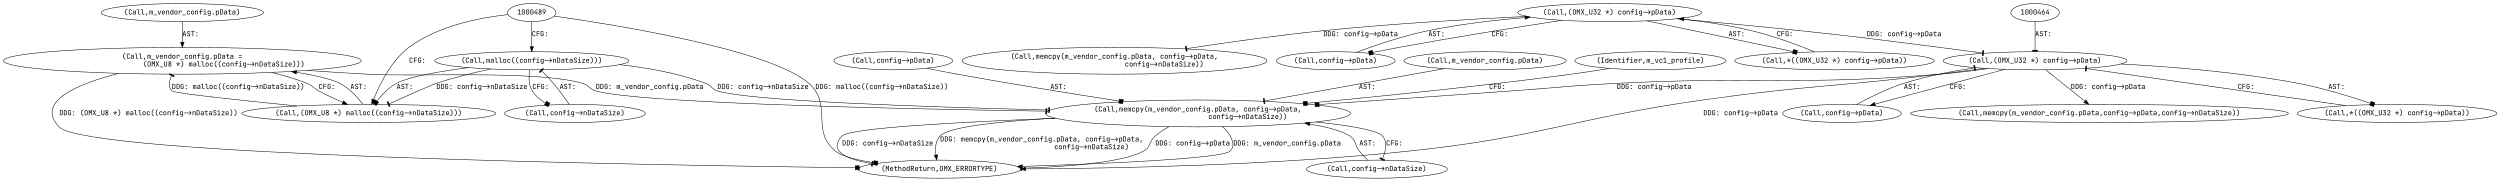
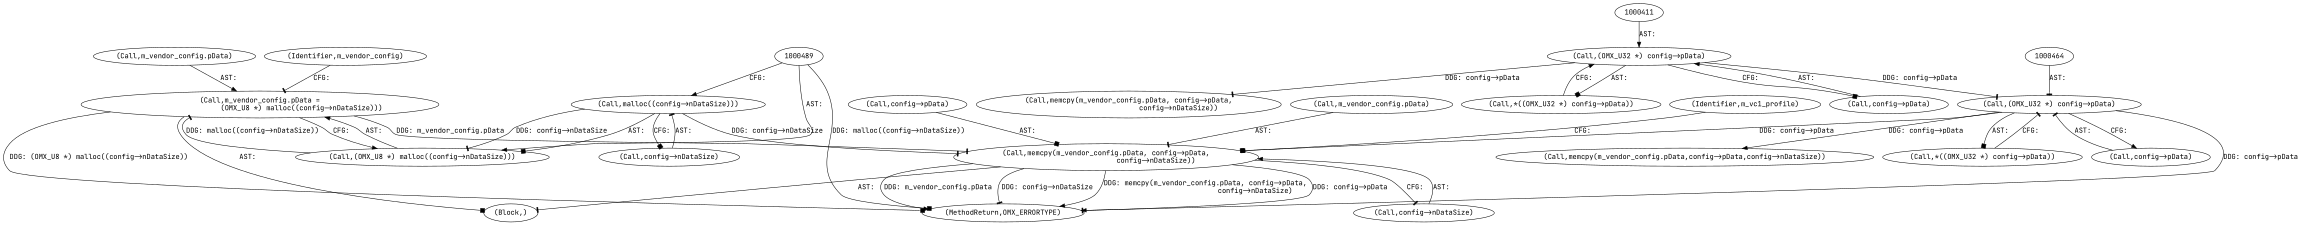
none -> (1639, 13)
none -> (345, 56)
(420, 61) -> (817, 105)
none -> (511, 213)
